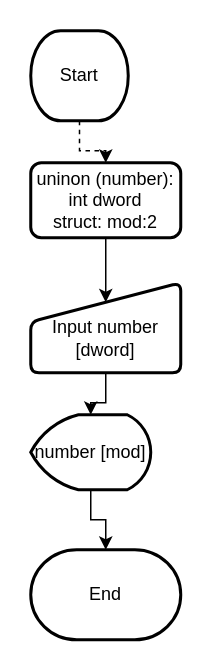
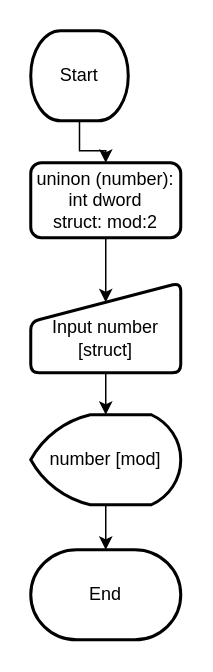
(80, 149) -> (80, 149)
(106, 328) -> (106, 328)
(91, 452) -> (106, 460)
